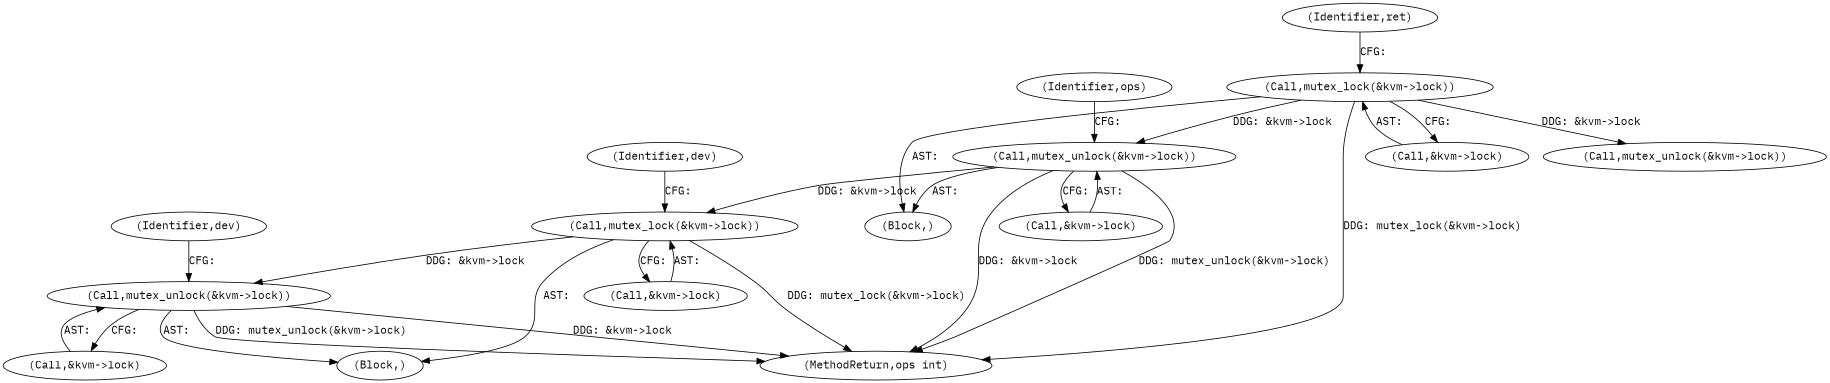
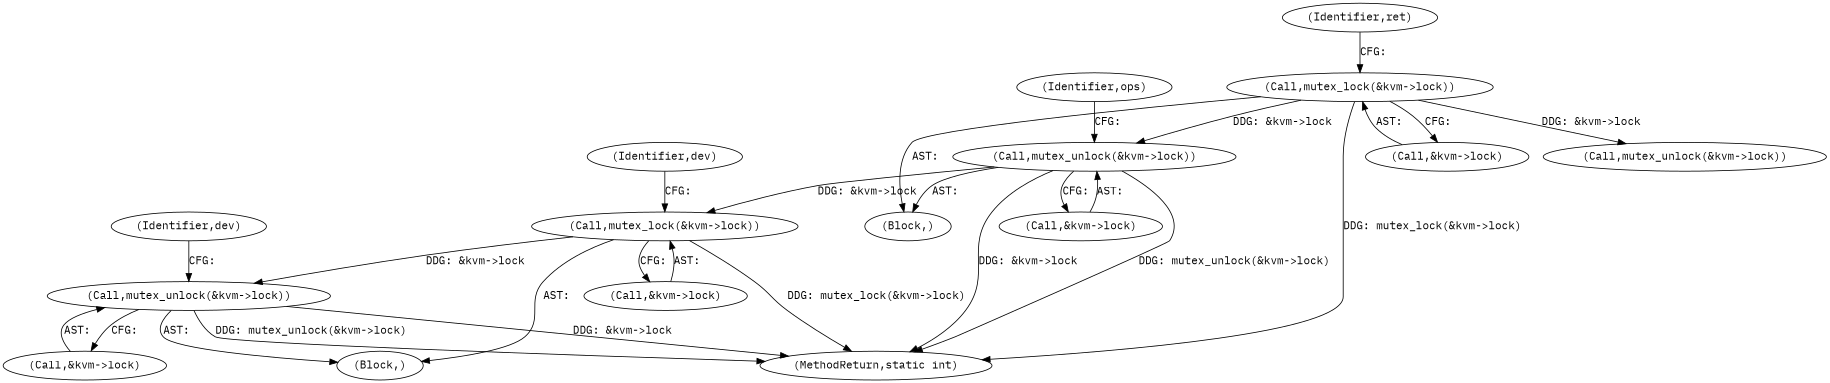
(876, 366) -> (876, 366)
